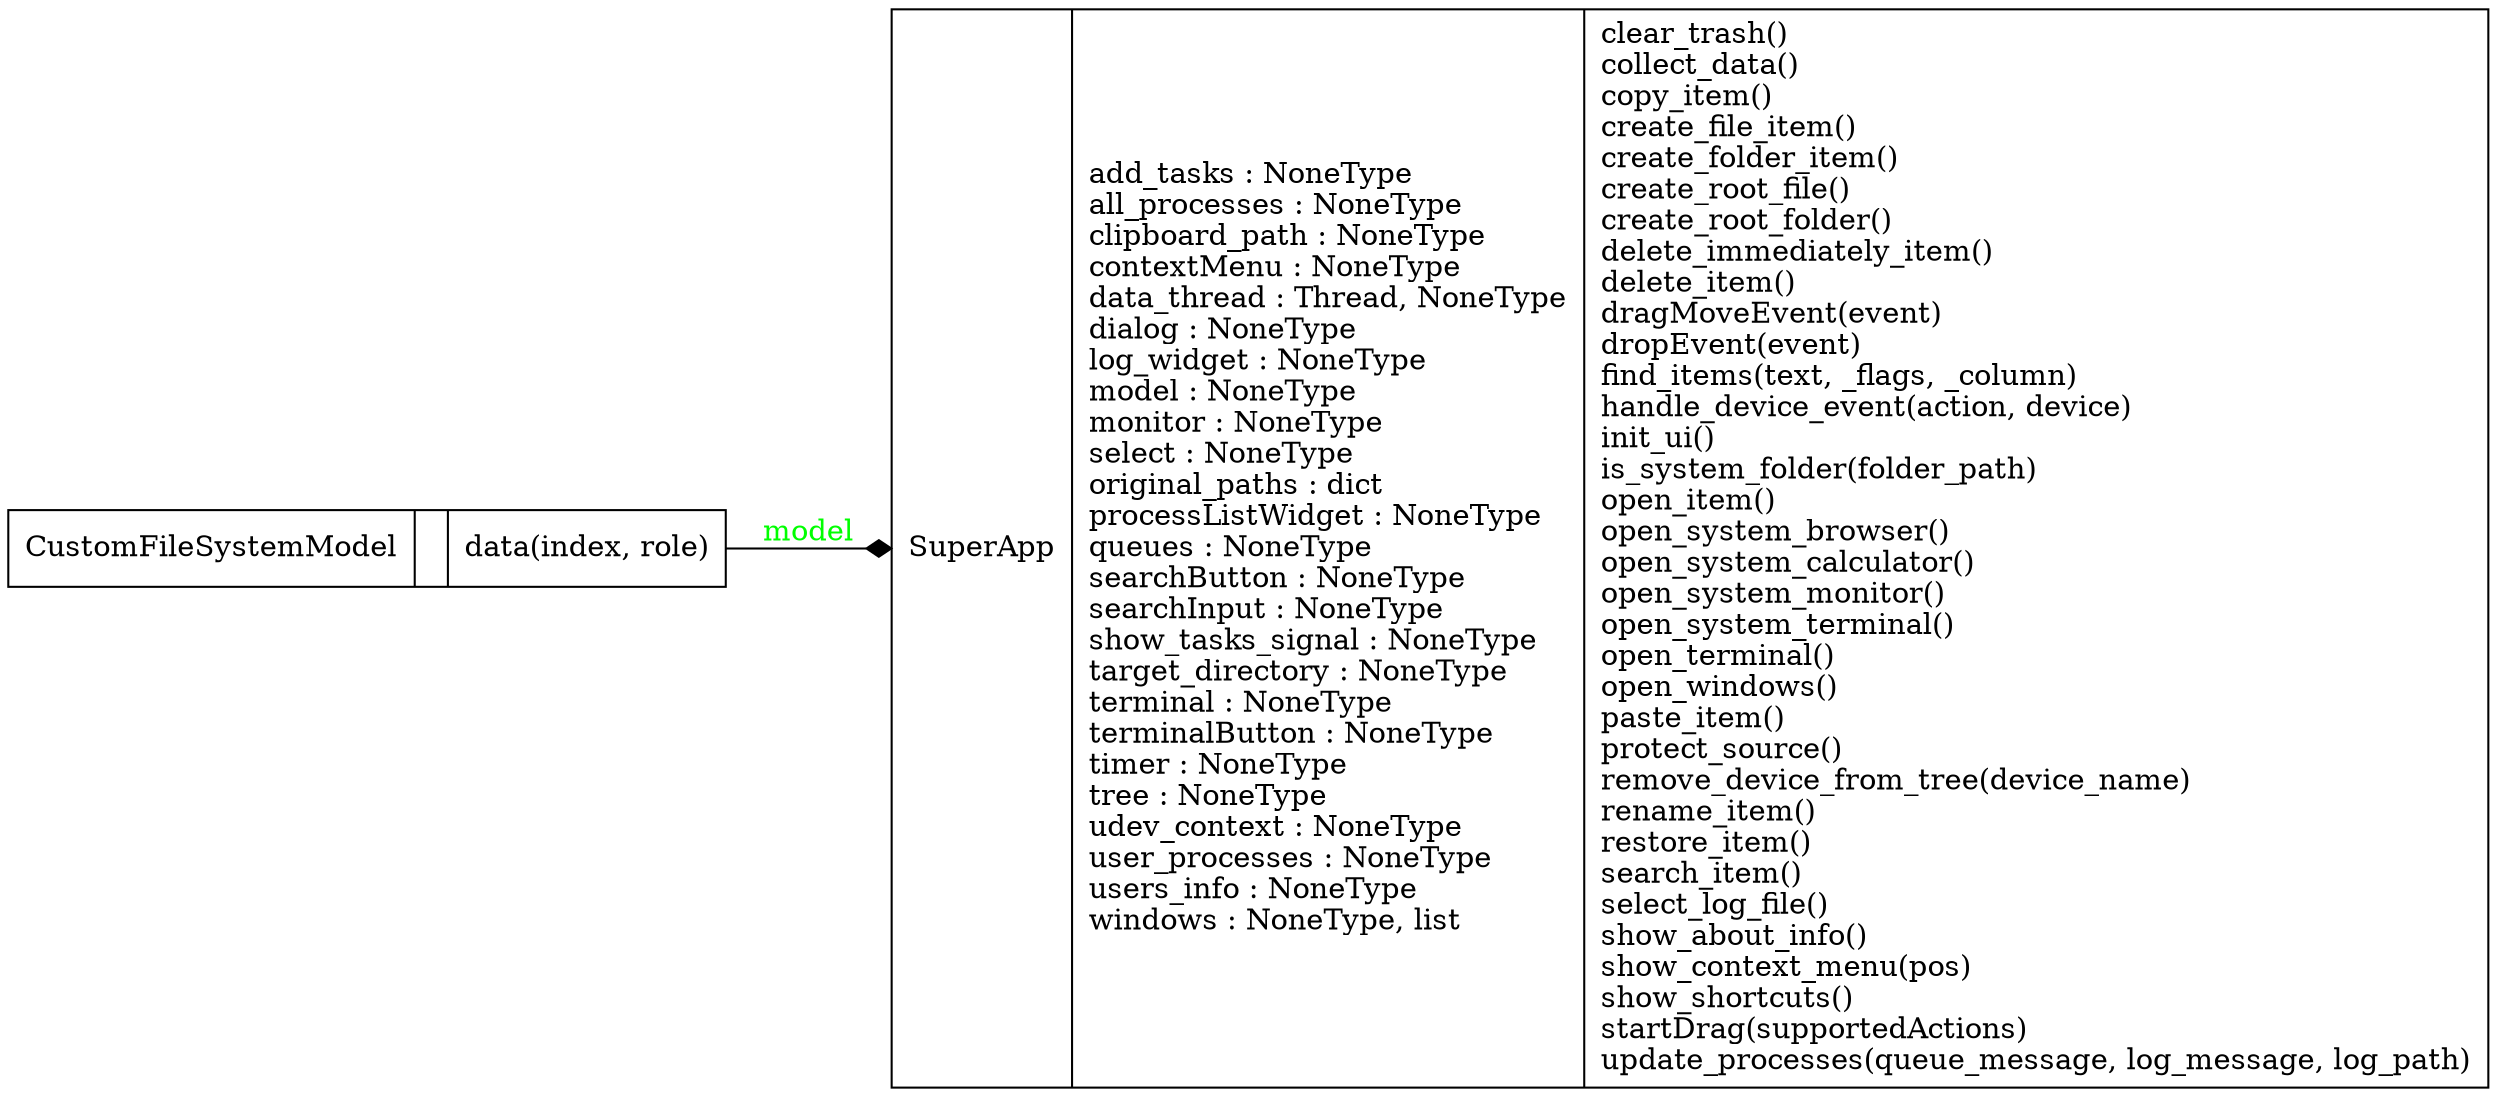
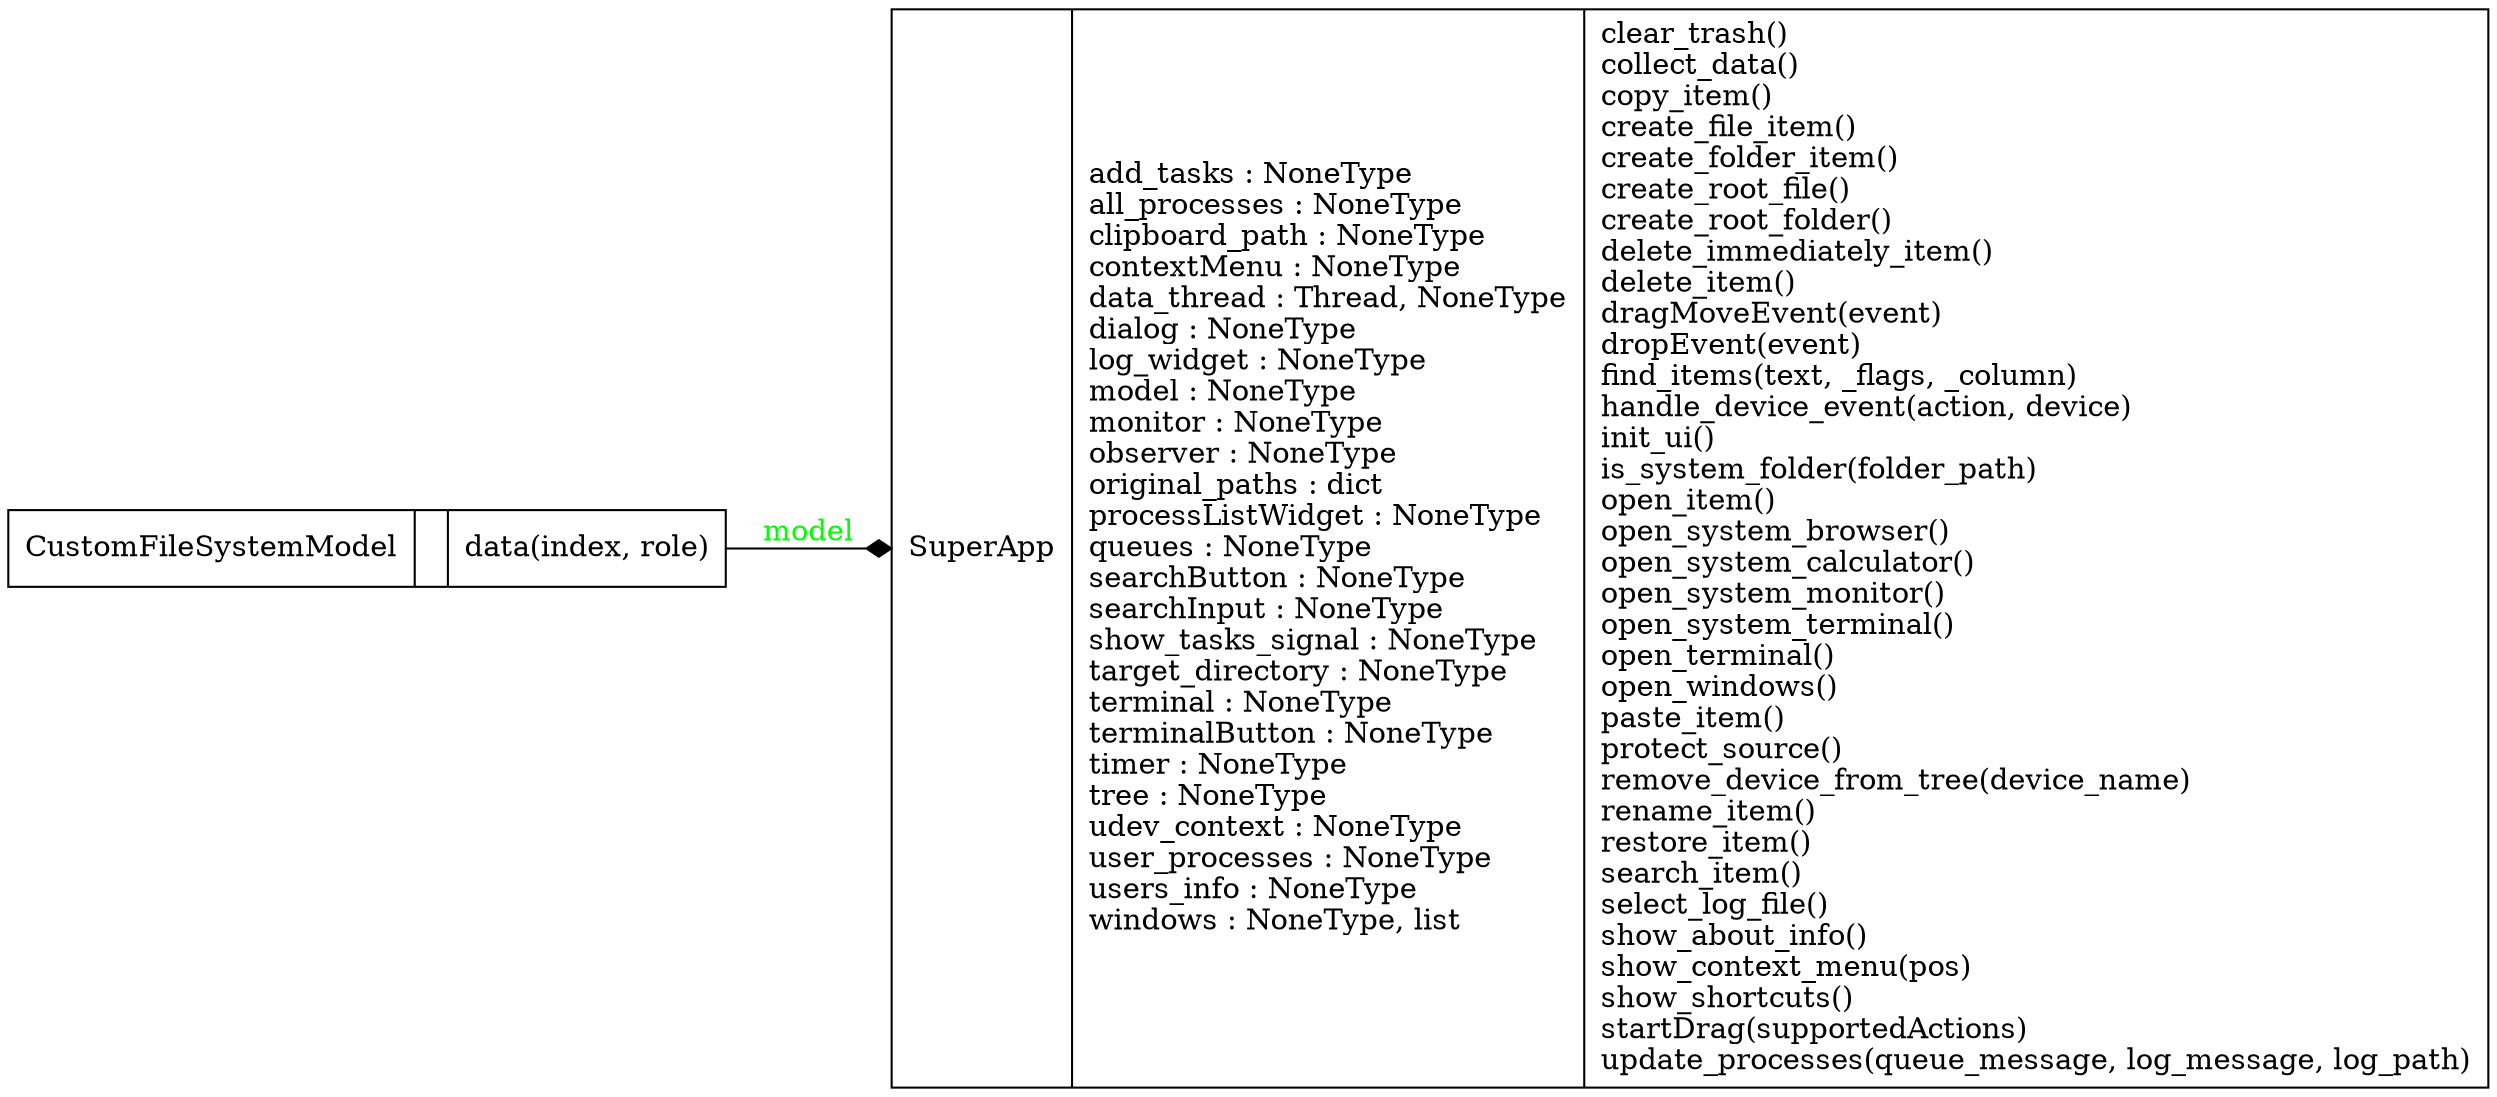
(1221, 454) -> (1243, 454)
